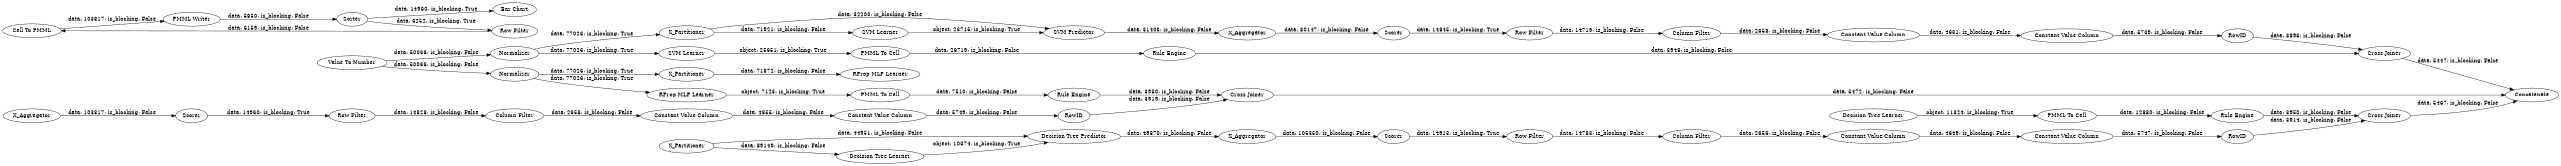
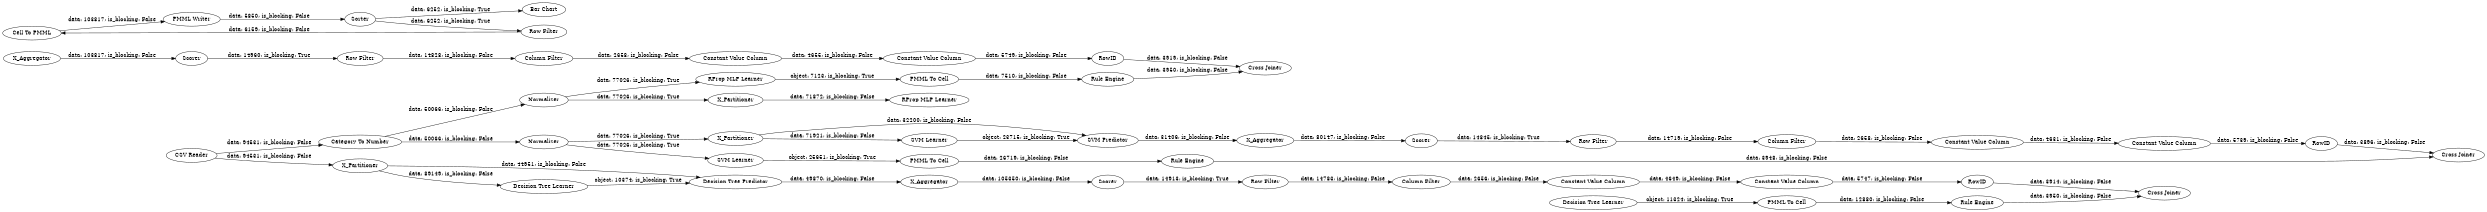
(436, 9) -> (451, 10)
(352, 63) -> (360, 142)
(2532, 95) -> none
none -> (192, 155)
